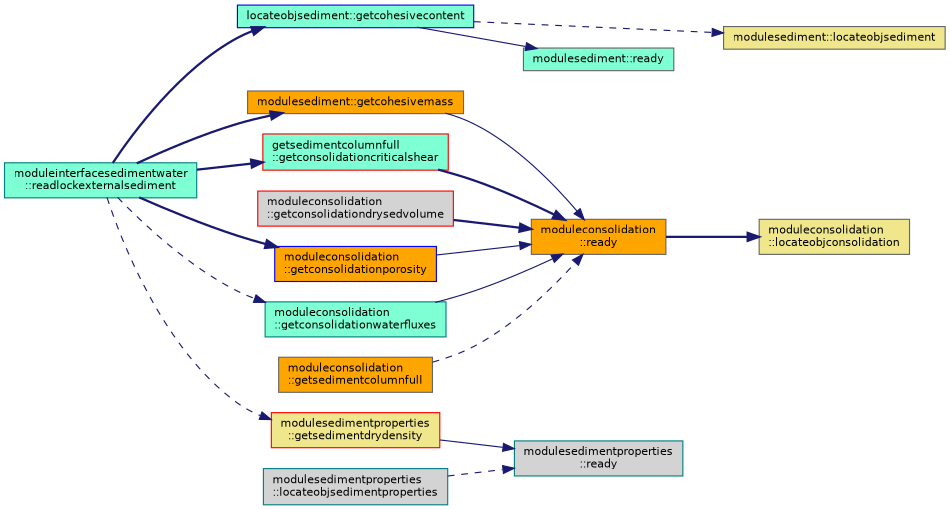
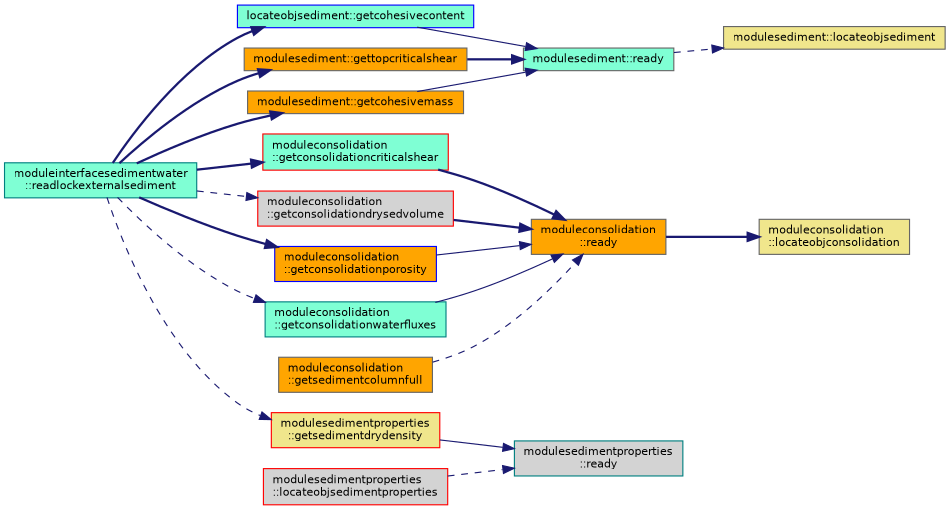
(593, 27) -> (693, 51)
none -> (356, 59)
(356, 152) -> (356, 152)
(518, 153) -> (471, 82)
none -> (222, 194)
(356, 487) -> (356, 487)
